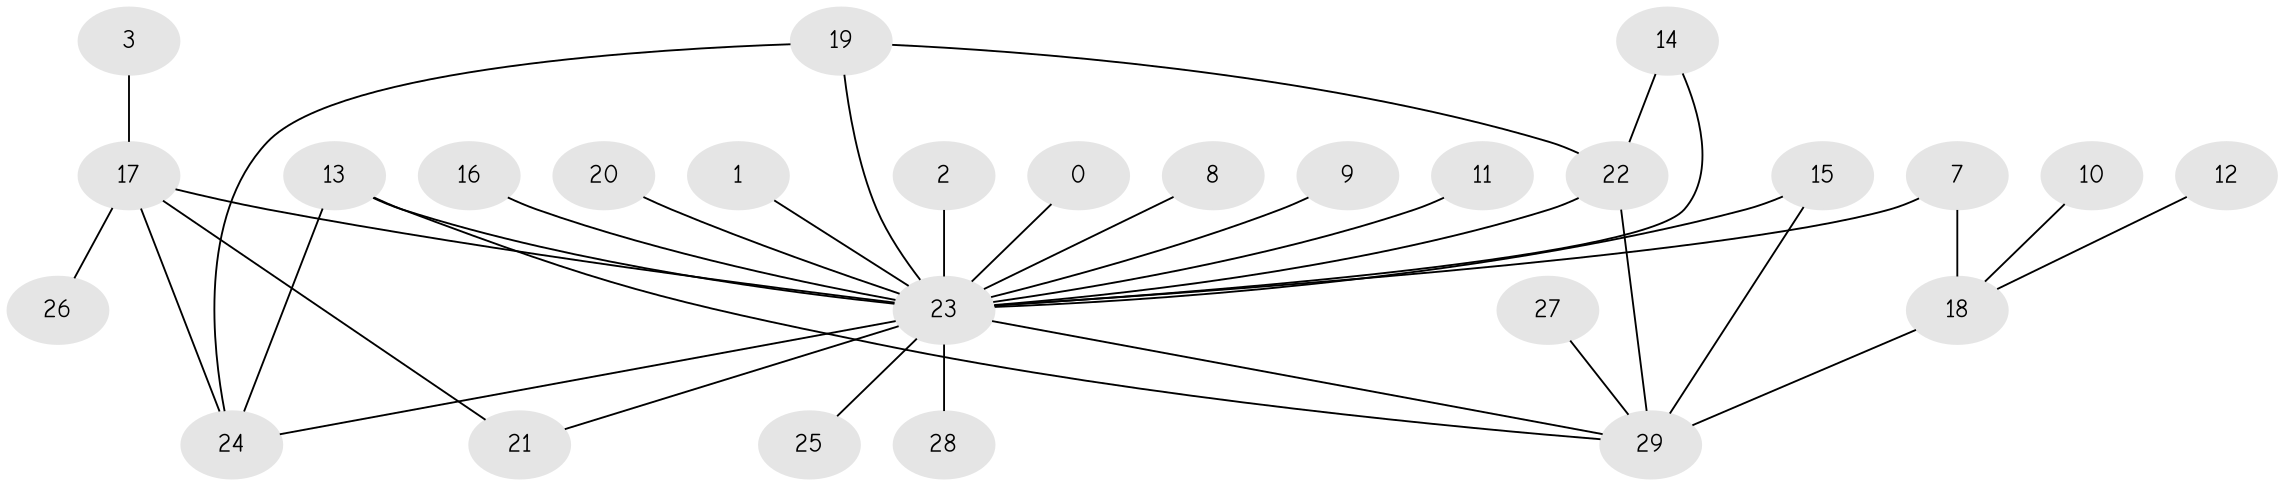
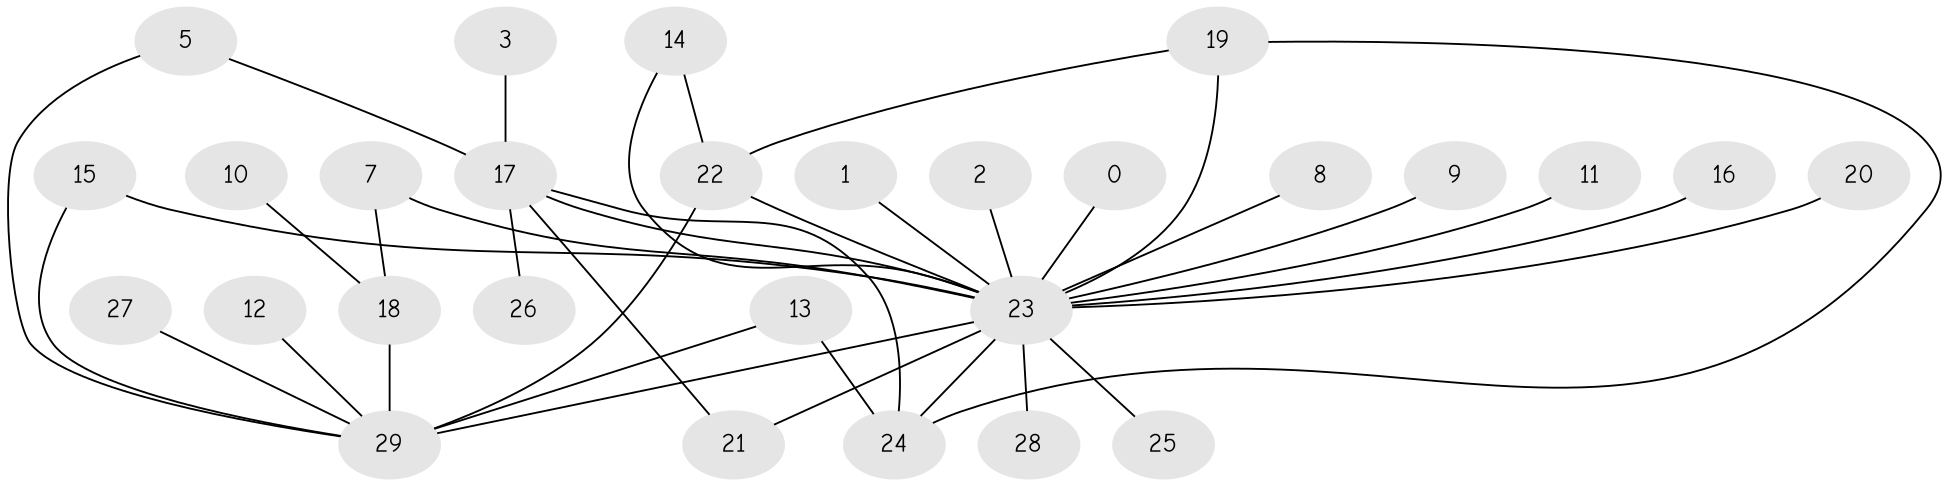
none -> (186, 41)
(2092, 243) -> (322, 377)
(631, 265) -> none
